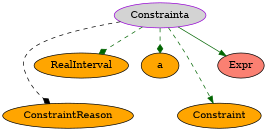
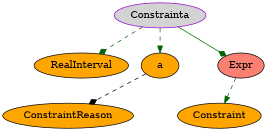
(160, 36) -> (160, 36)
(199, 40) -> (199, 40)
(47, 41) -> (121, 87)
(190, 62) -> (232, 87)
